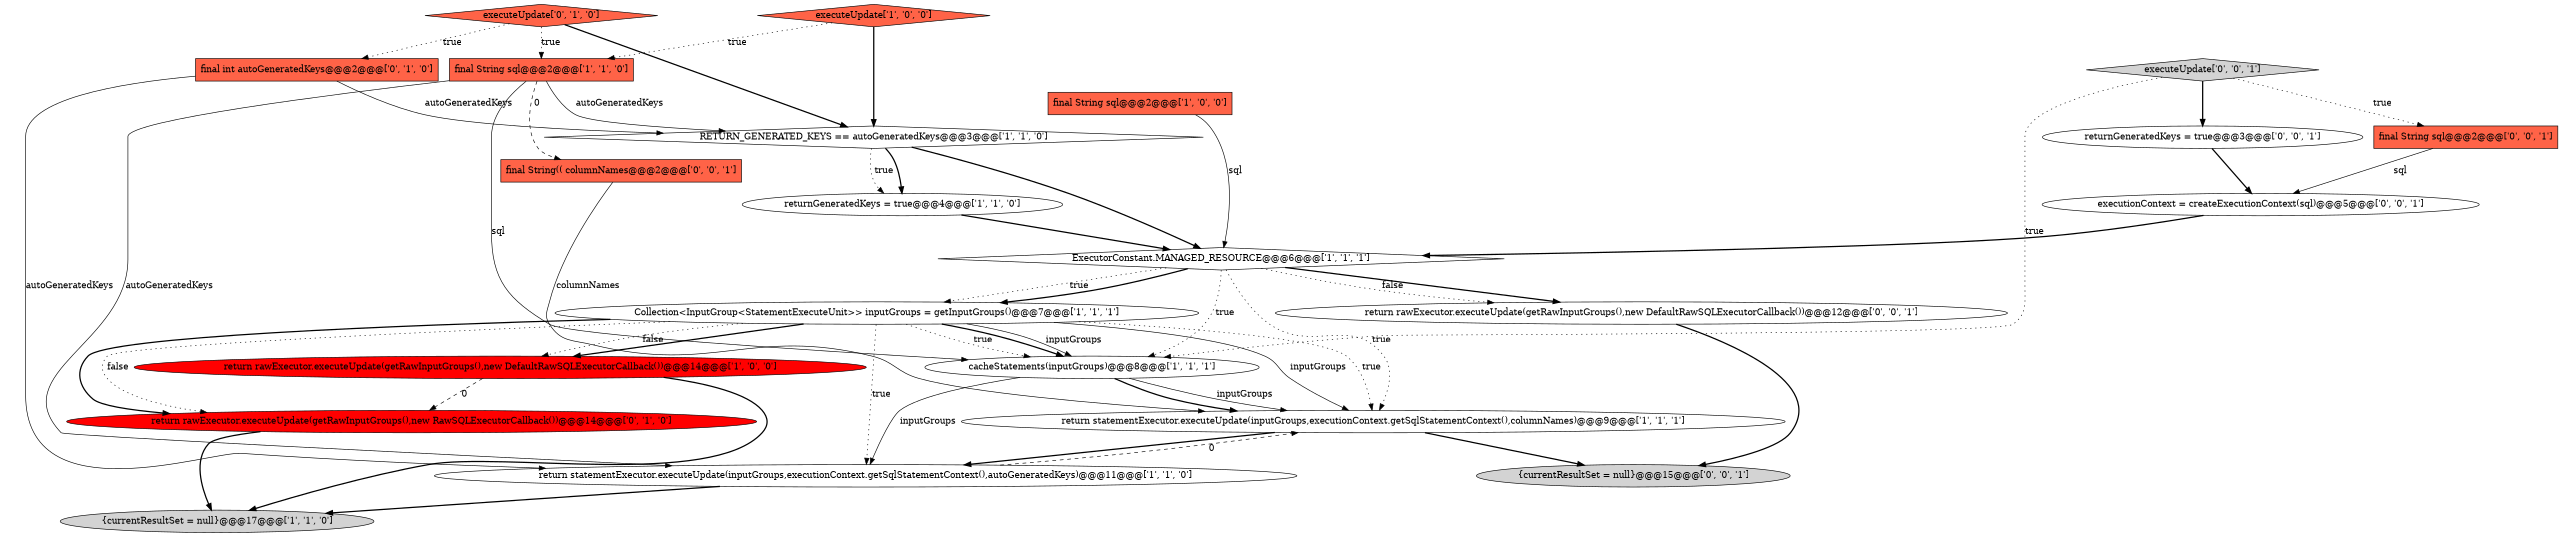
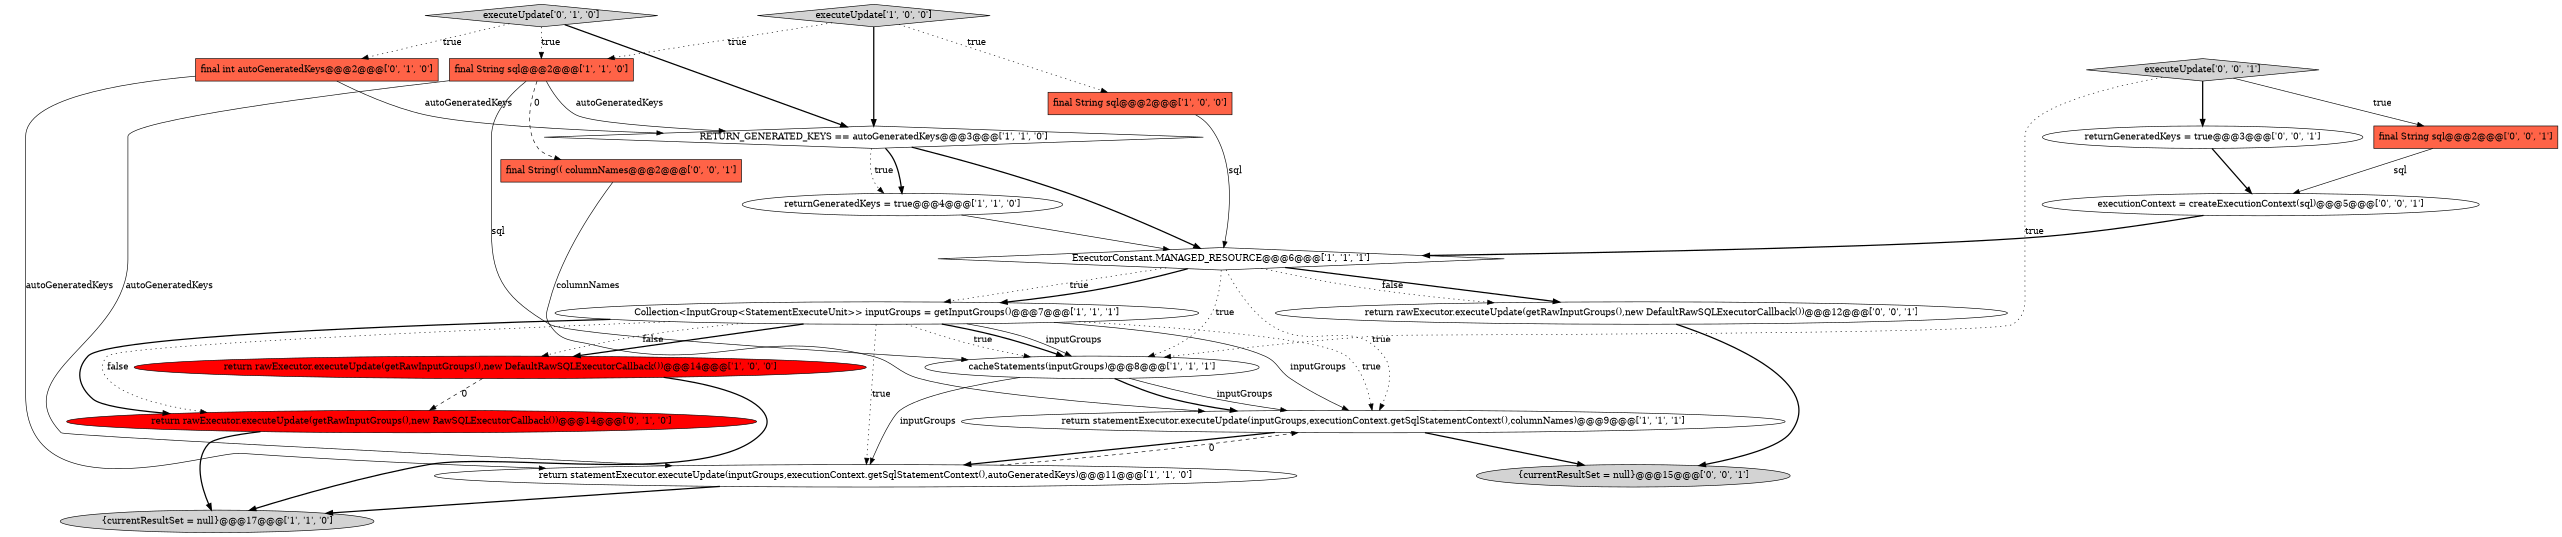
(541, 16) -> (541, 16)
(874, 16) -> (874, 16)
none -> (1000, 57)
(2325, 101) -> (2325, 101)
(1062, 232) -> (1062, 232)
